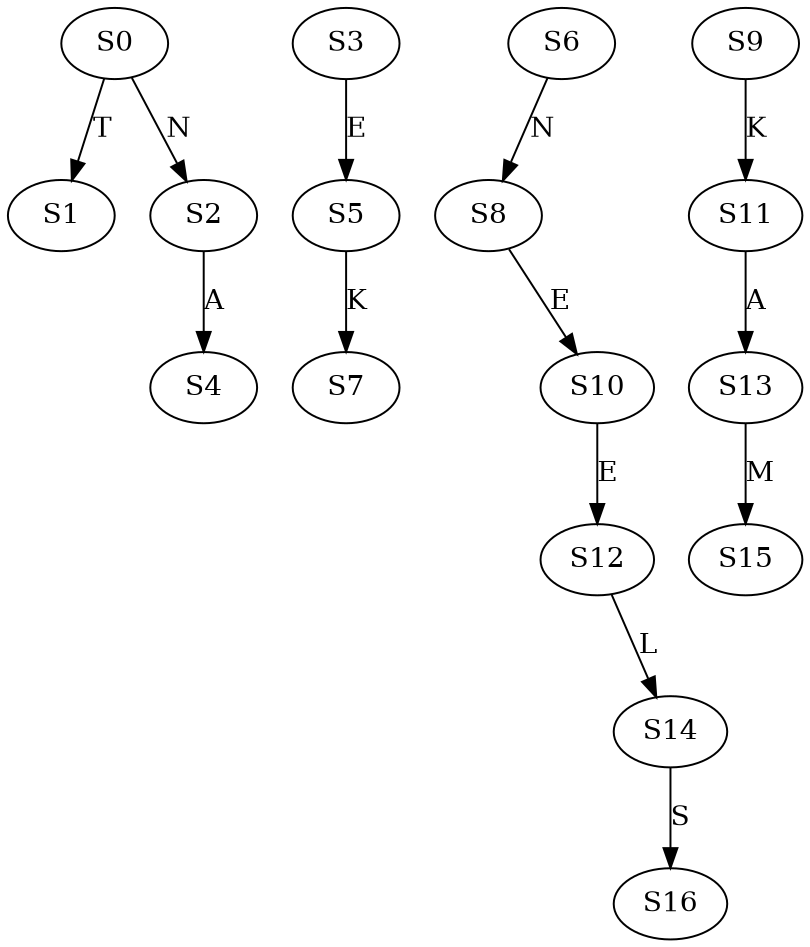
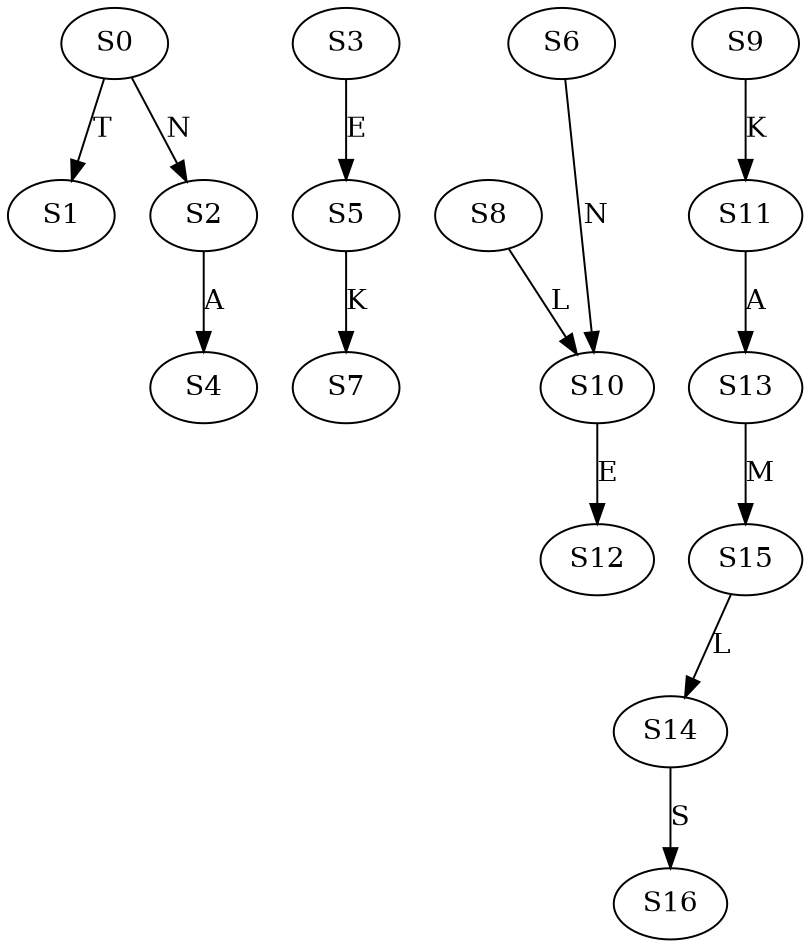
(529, 120) -> (578, 206)
(561, 302) -> (561, 302)
(630, 637) -> (712, 637)
